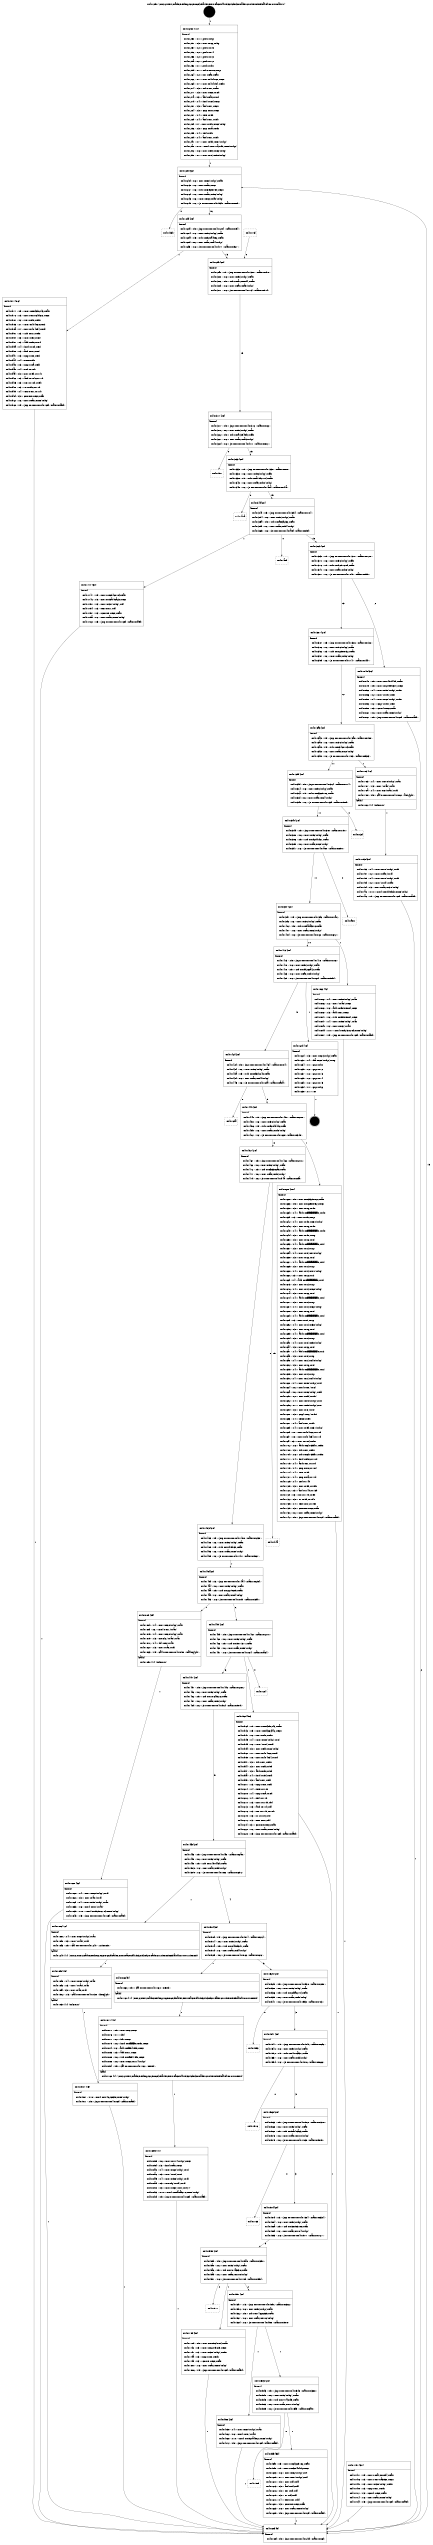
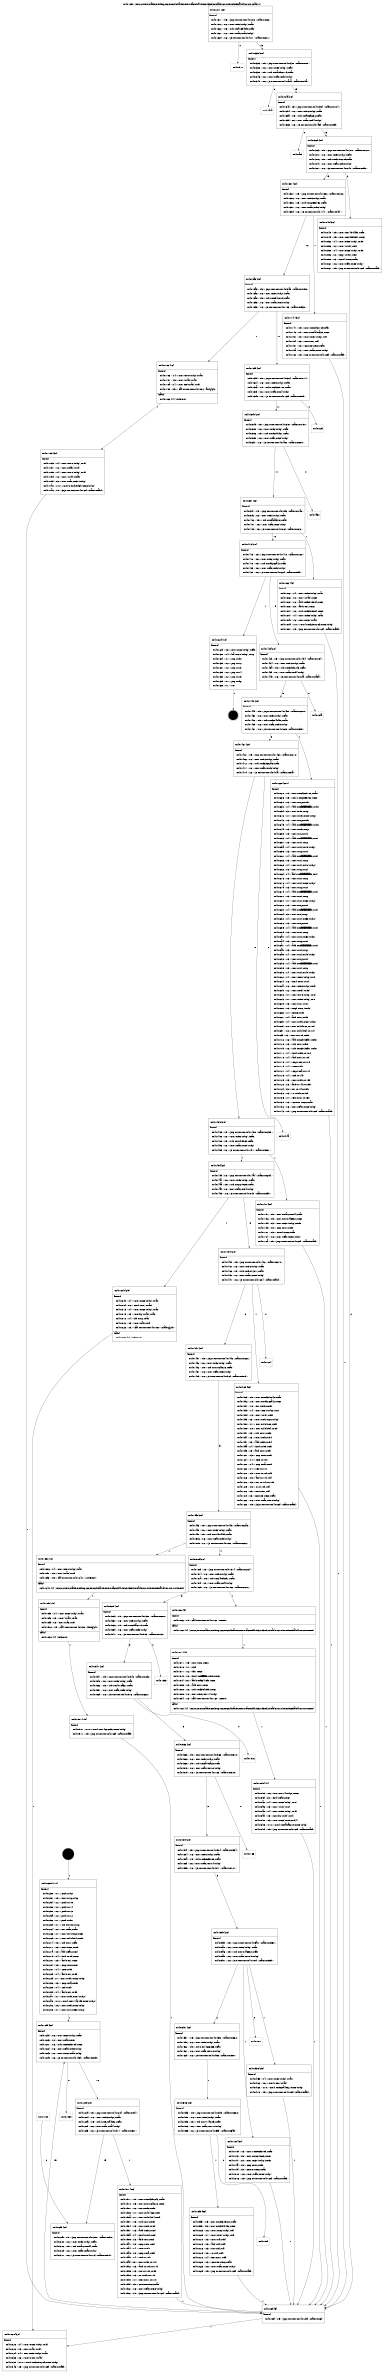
(240, 353) -> none
(197, 561) -> (314, 264)
none -> (282, 1175)
(274, 1354) -> (268, 947)
(47, 2309) -> (165, 2332)
(252, 2370) -> (262, 2014)
